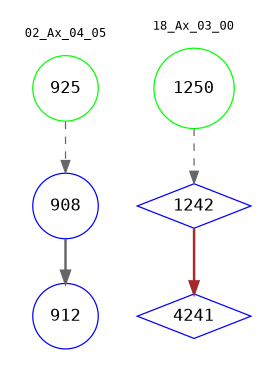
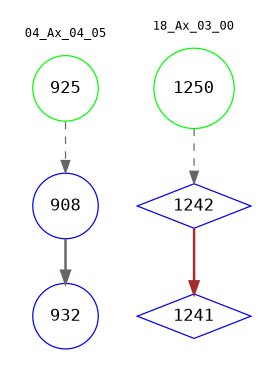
(66, 34) -> (66, 34)
(66, 316) -> (66, 316)
(194, 316) -> (194, 316)
